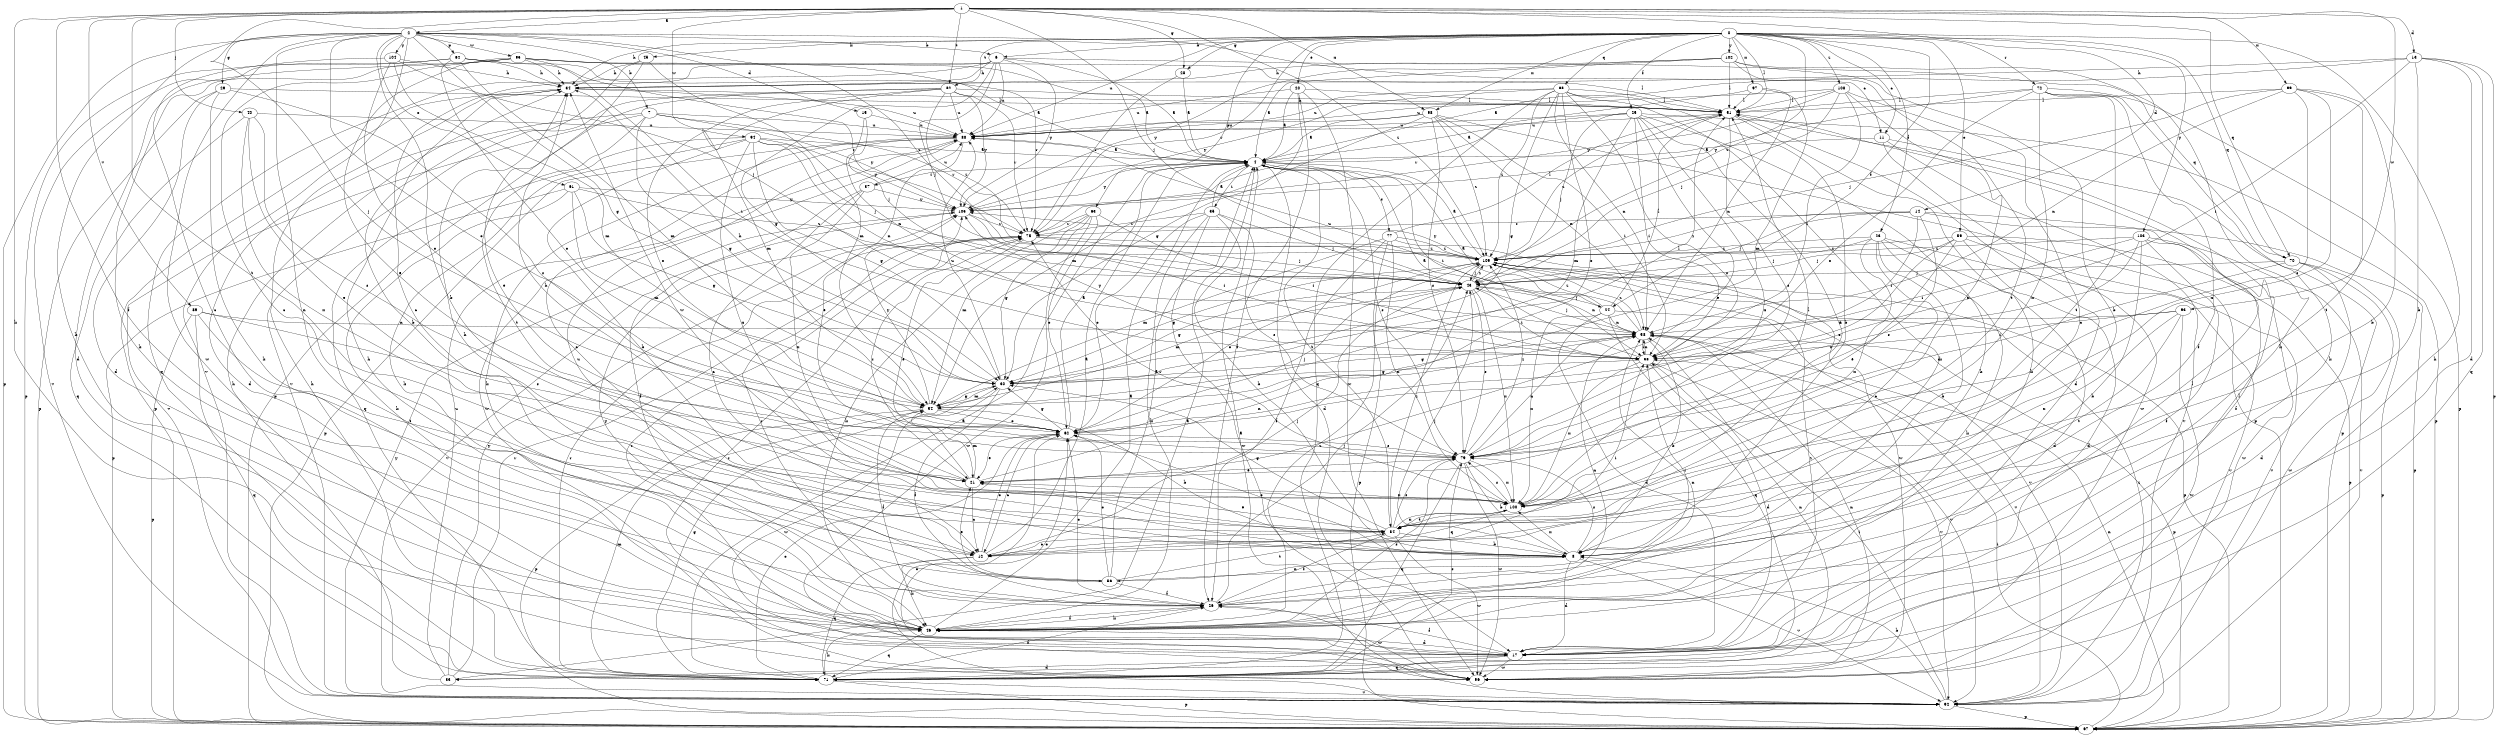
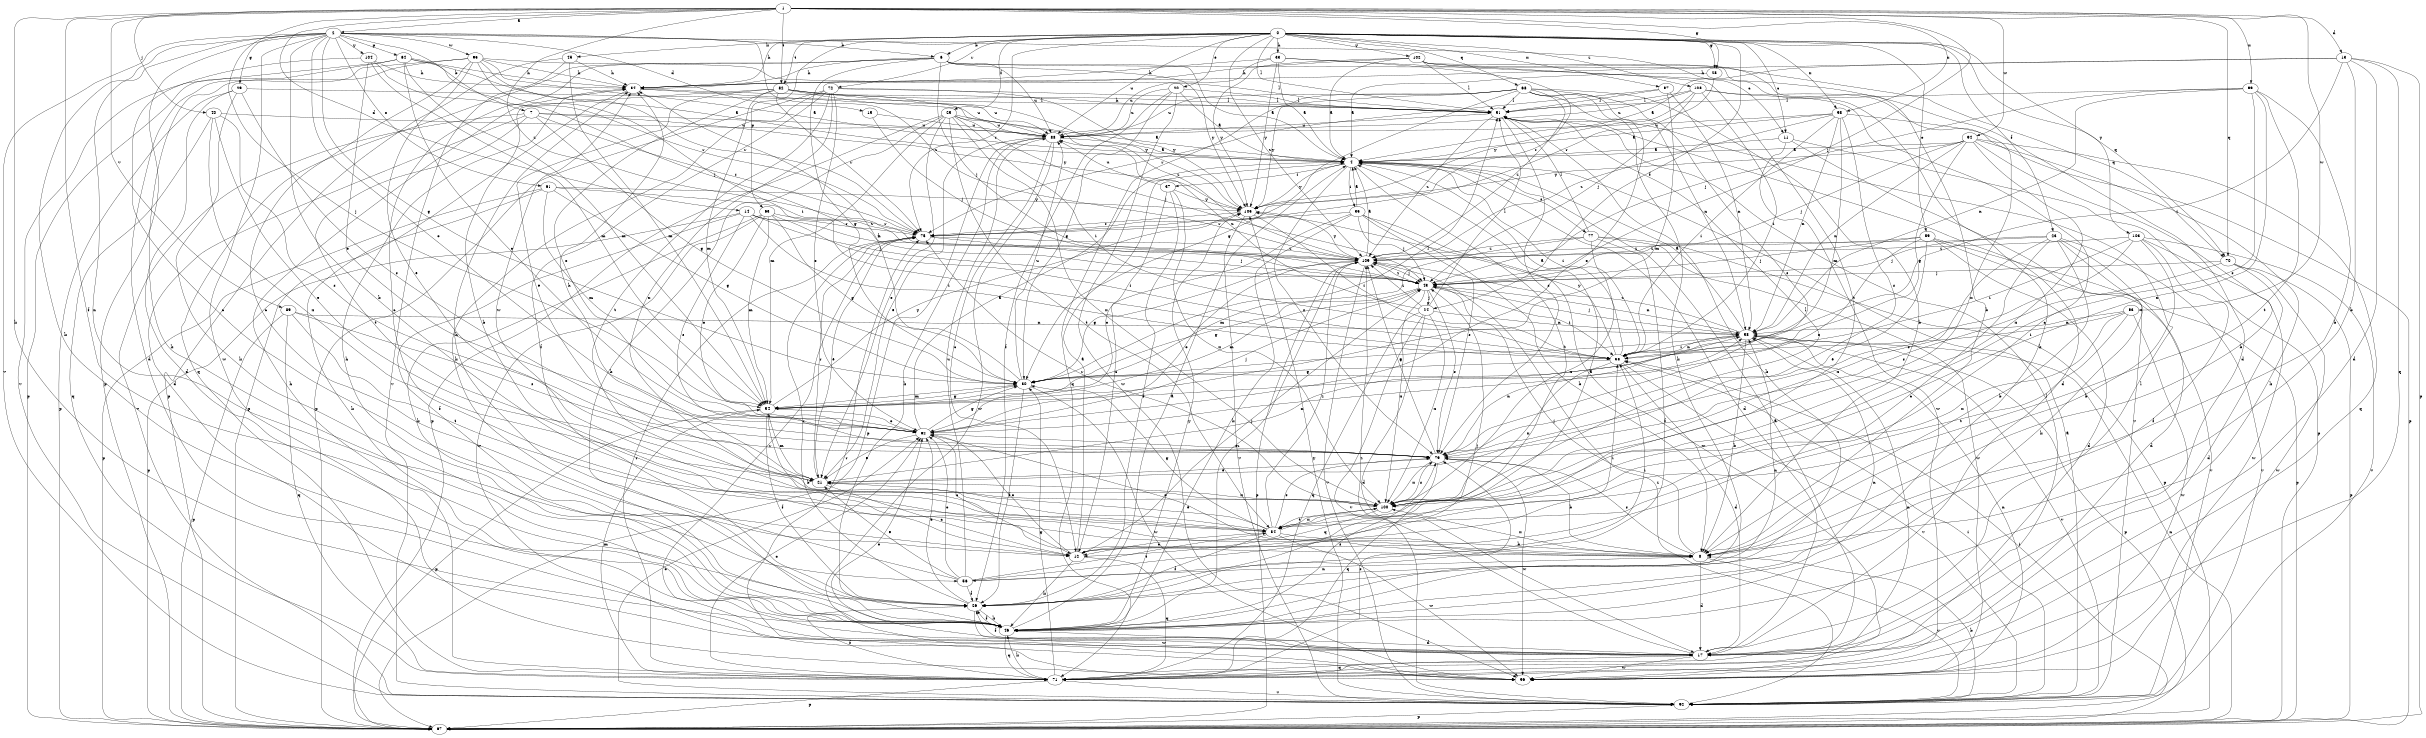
(227, 258) -> none
(1234, 318) -> none
(1009, 667) -> (2118, 203)
